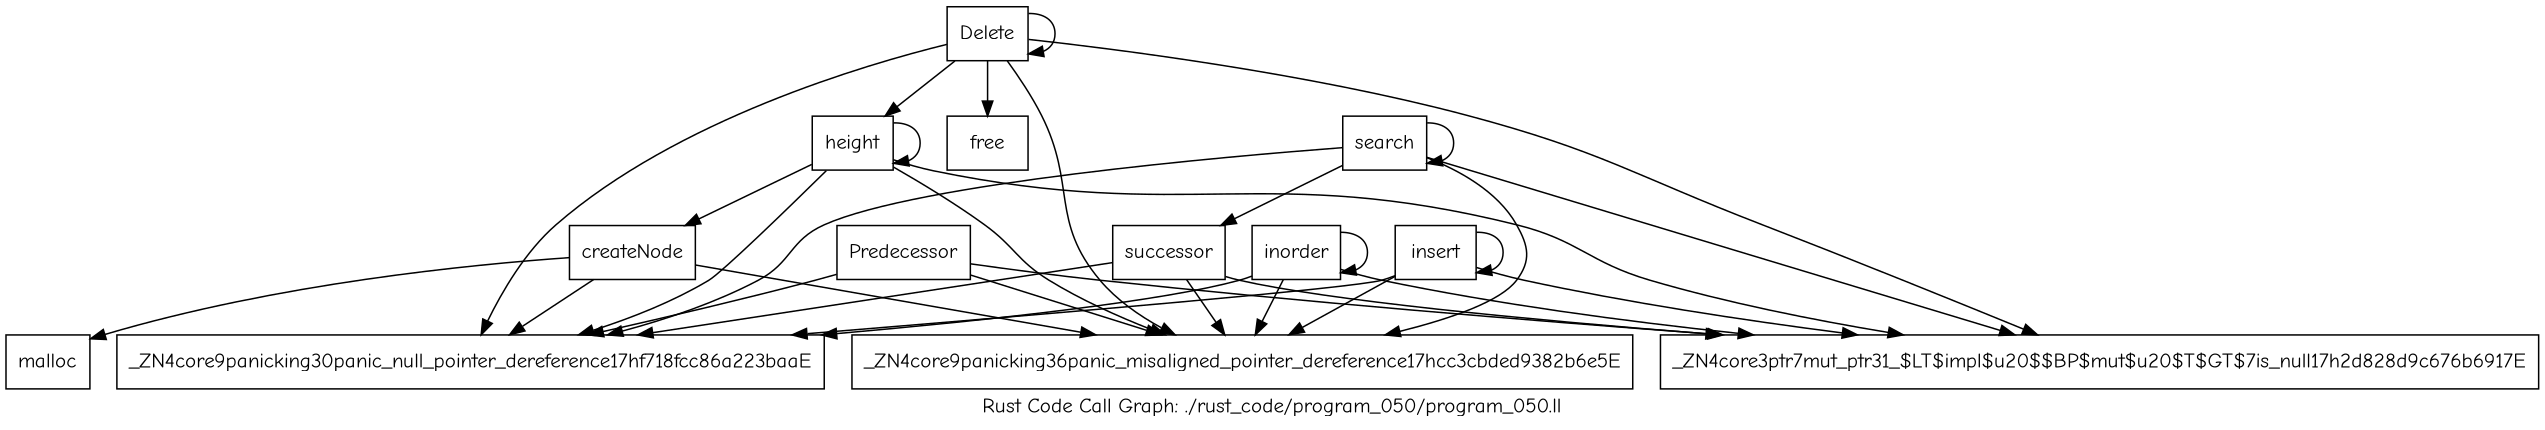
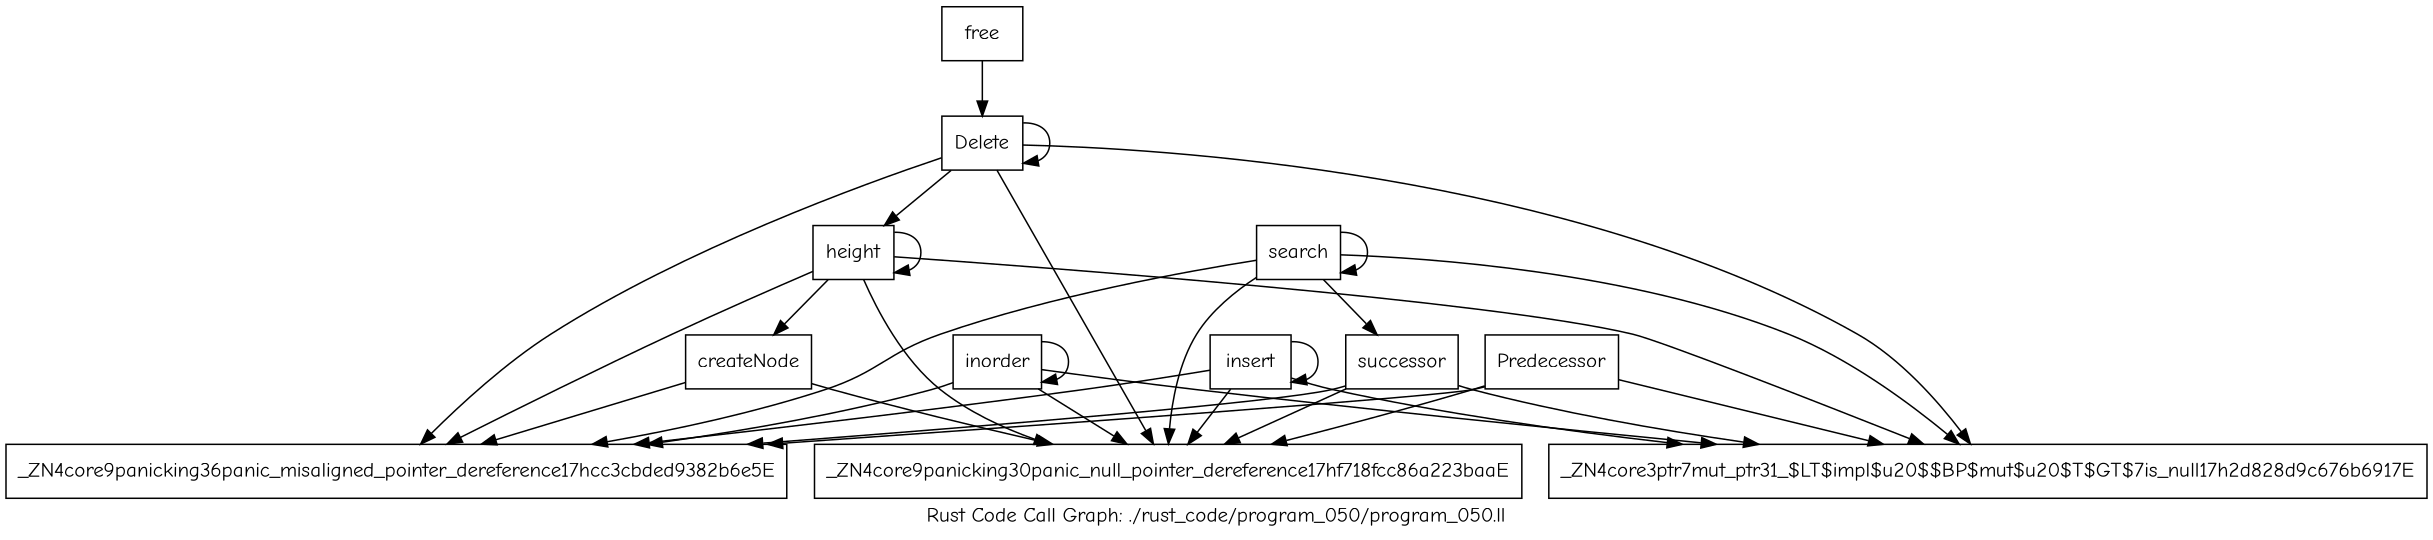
(988, 81) -> (982, 81)
(48, 362) -> none
